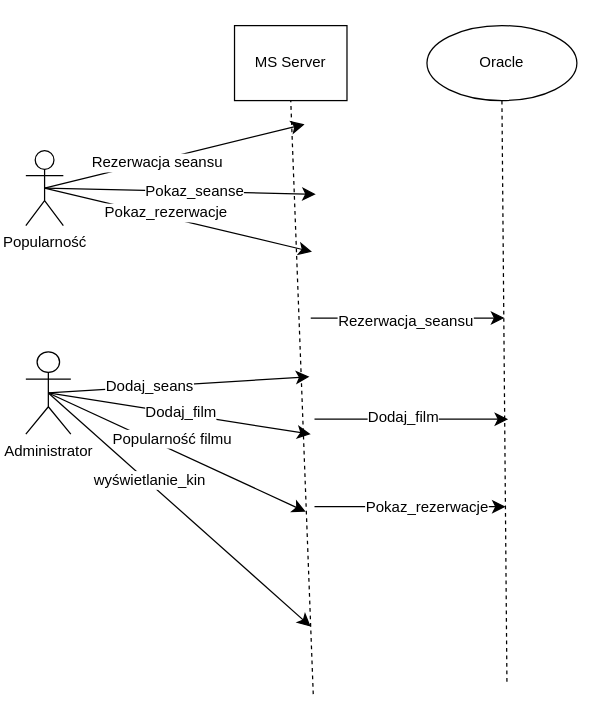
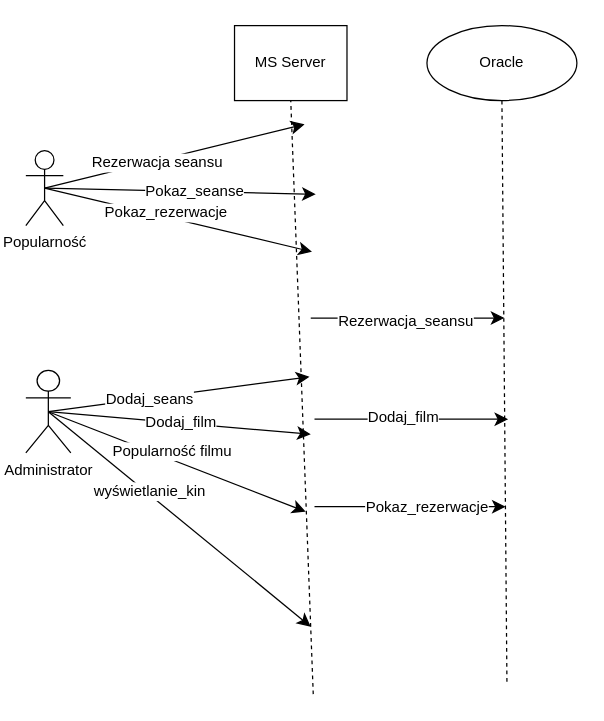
(48, 393) -> (48, 412)
